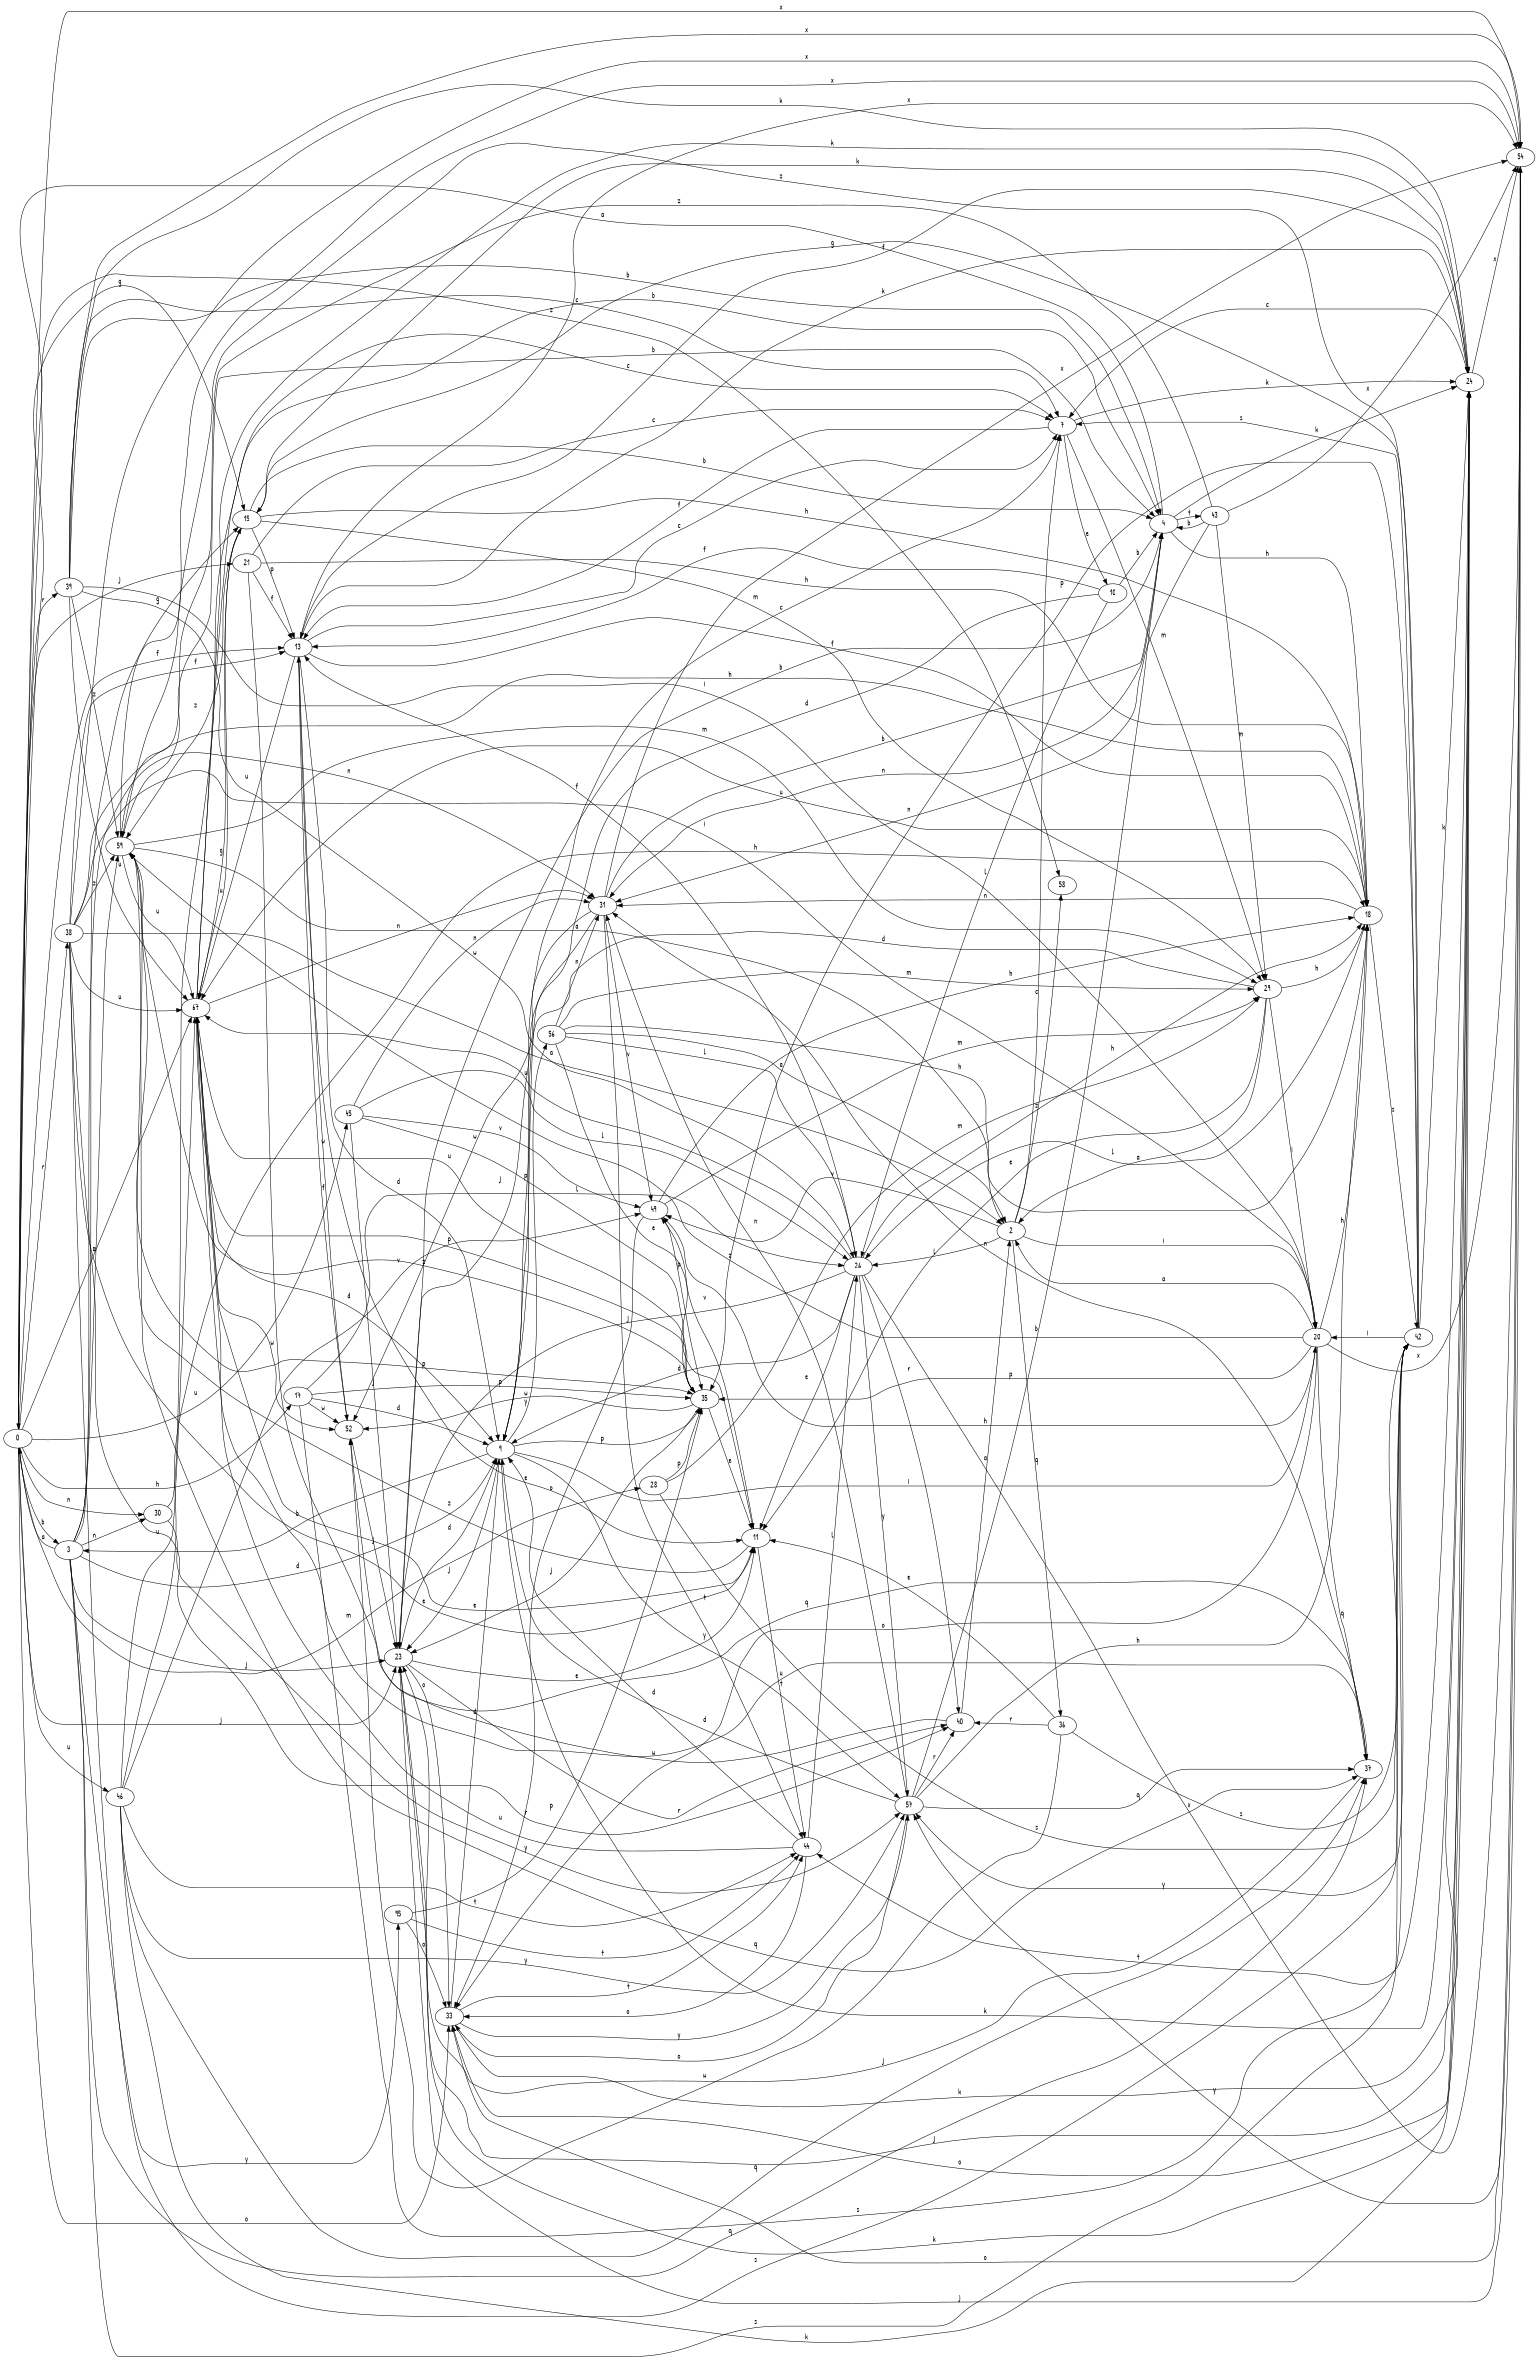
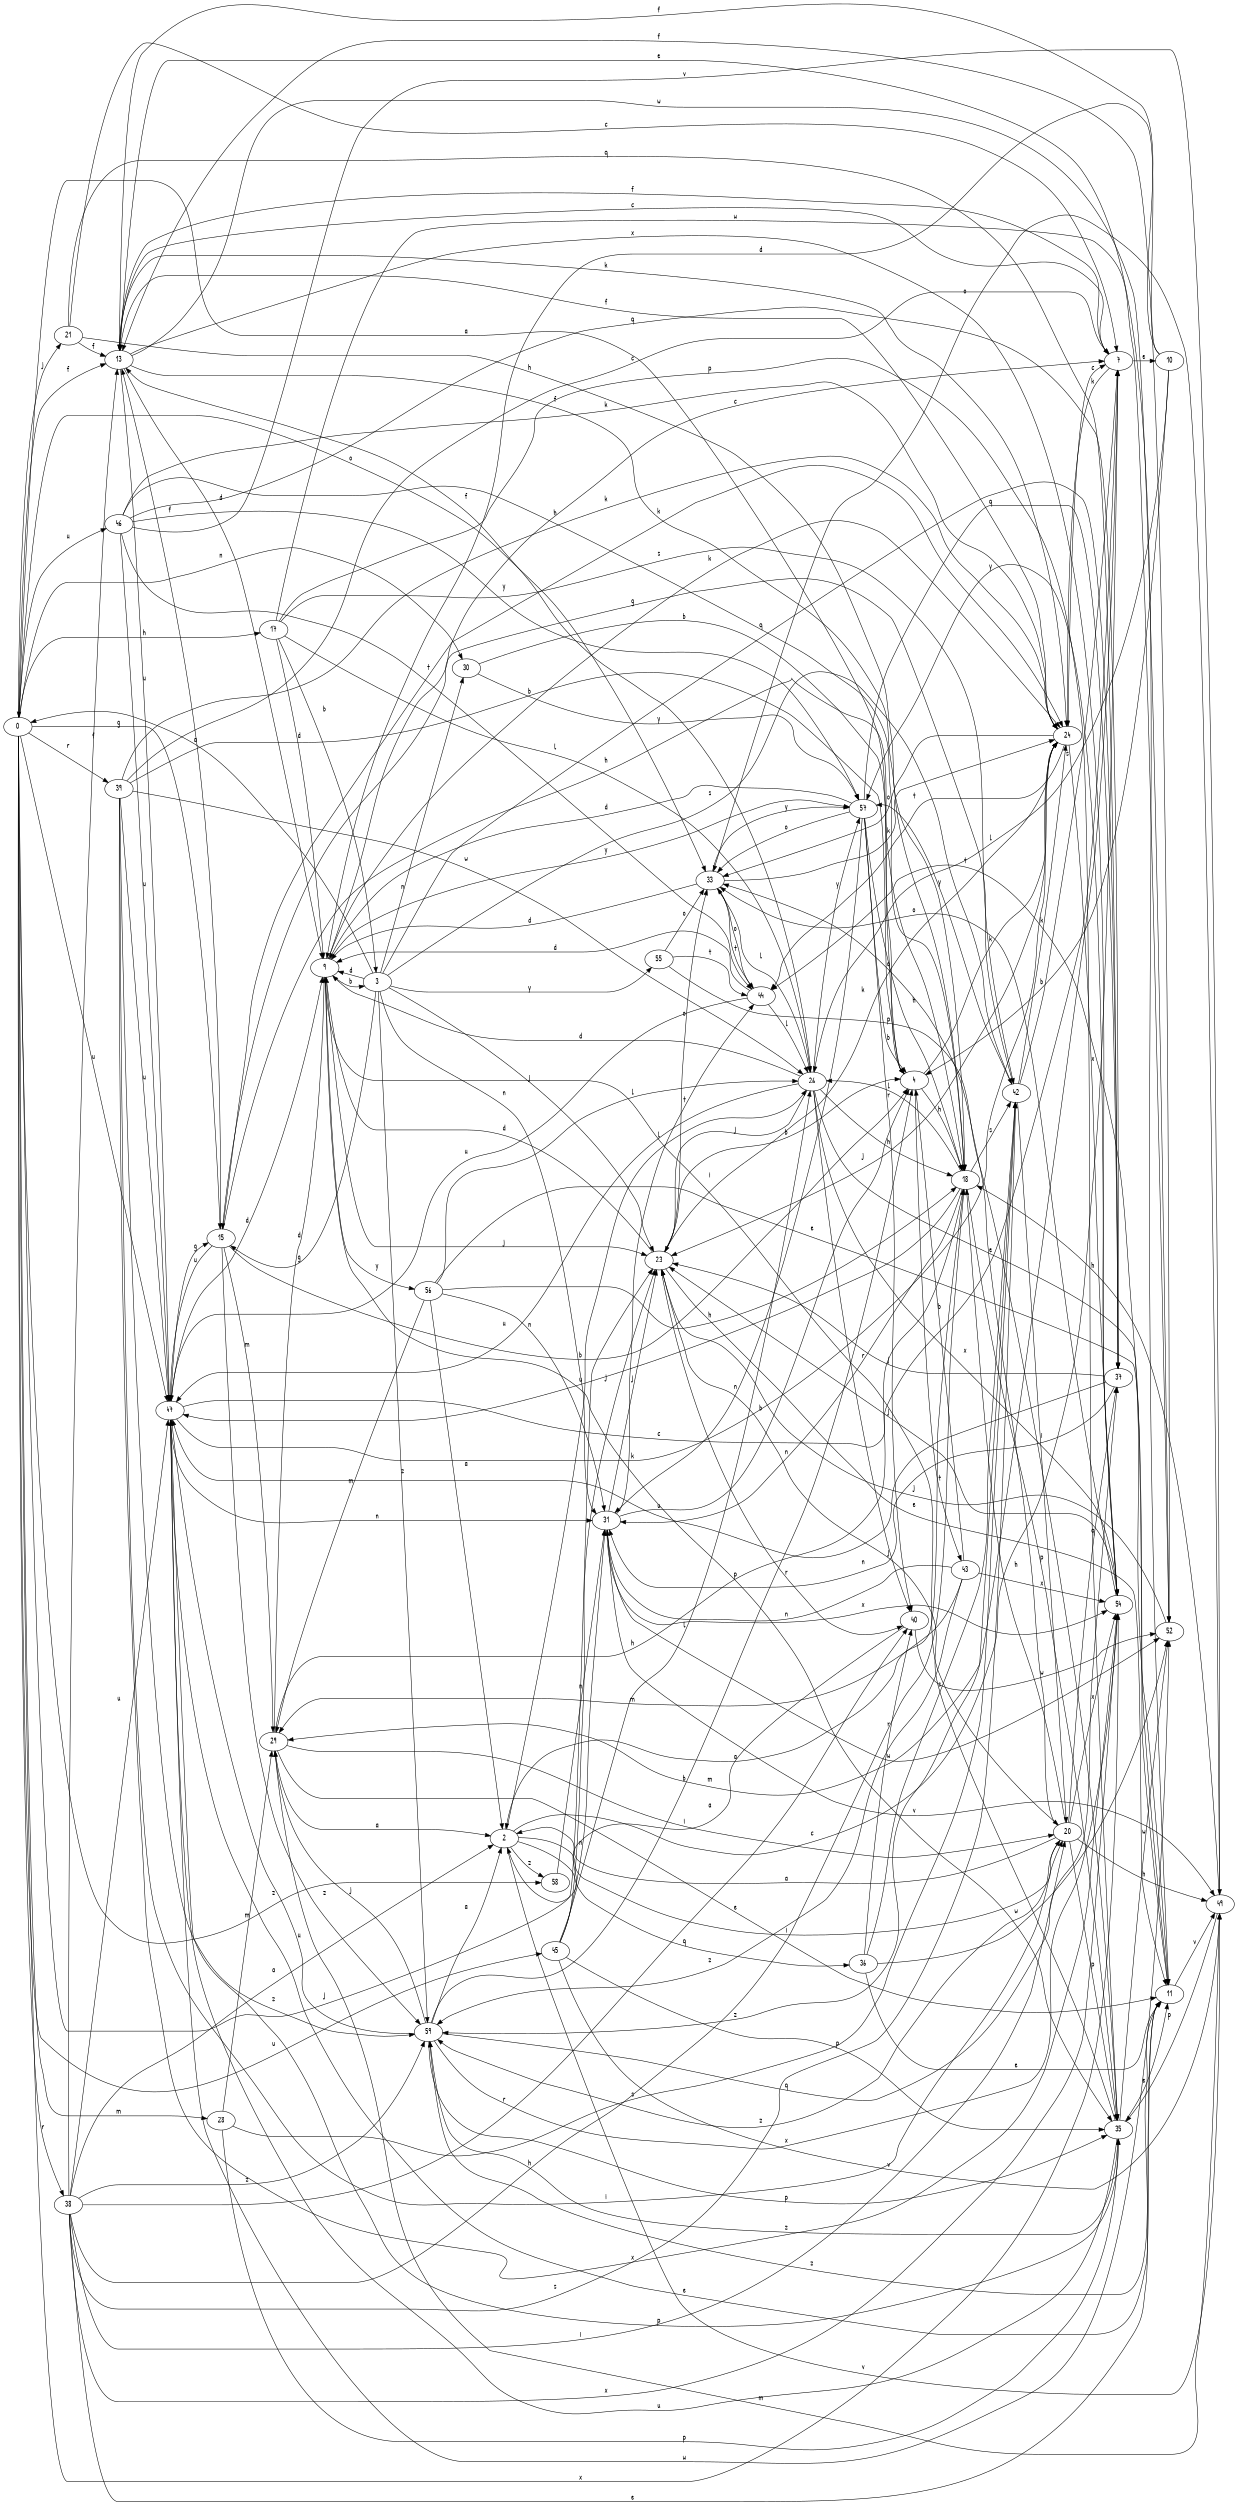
(1192, 483) -> (1048, 1604)
(272, 569) -> (170, 511)
(705, 730) -> (351, 1890)
(965, 773) -> (574, 1755)
none -> (767, 974)
(196, 1008) -> (170, 1411)
(33, 1510) -> (340, 790)
none -> (892, 1678)
(398, 1914) -> (659, 959)
